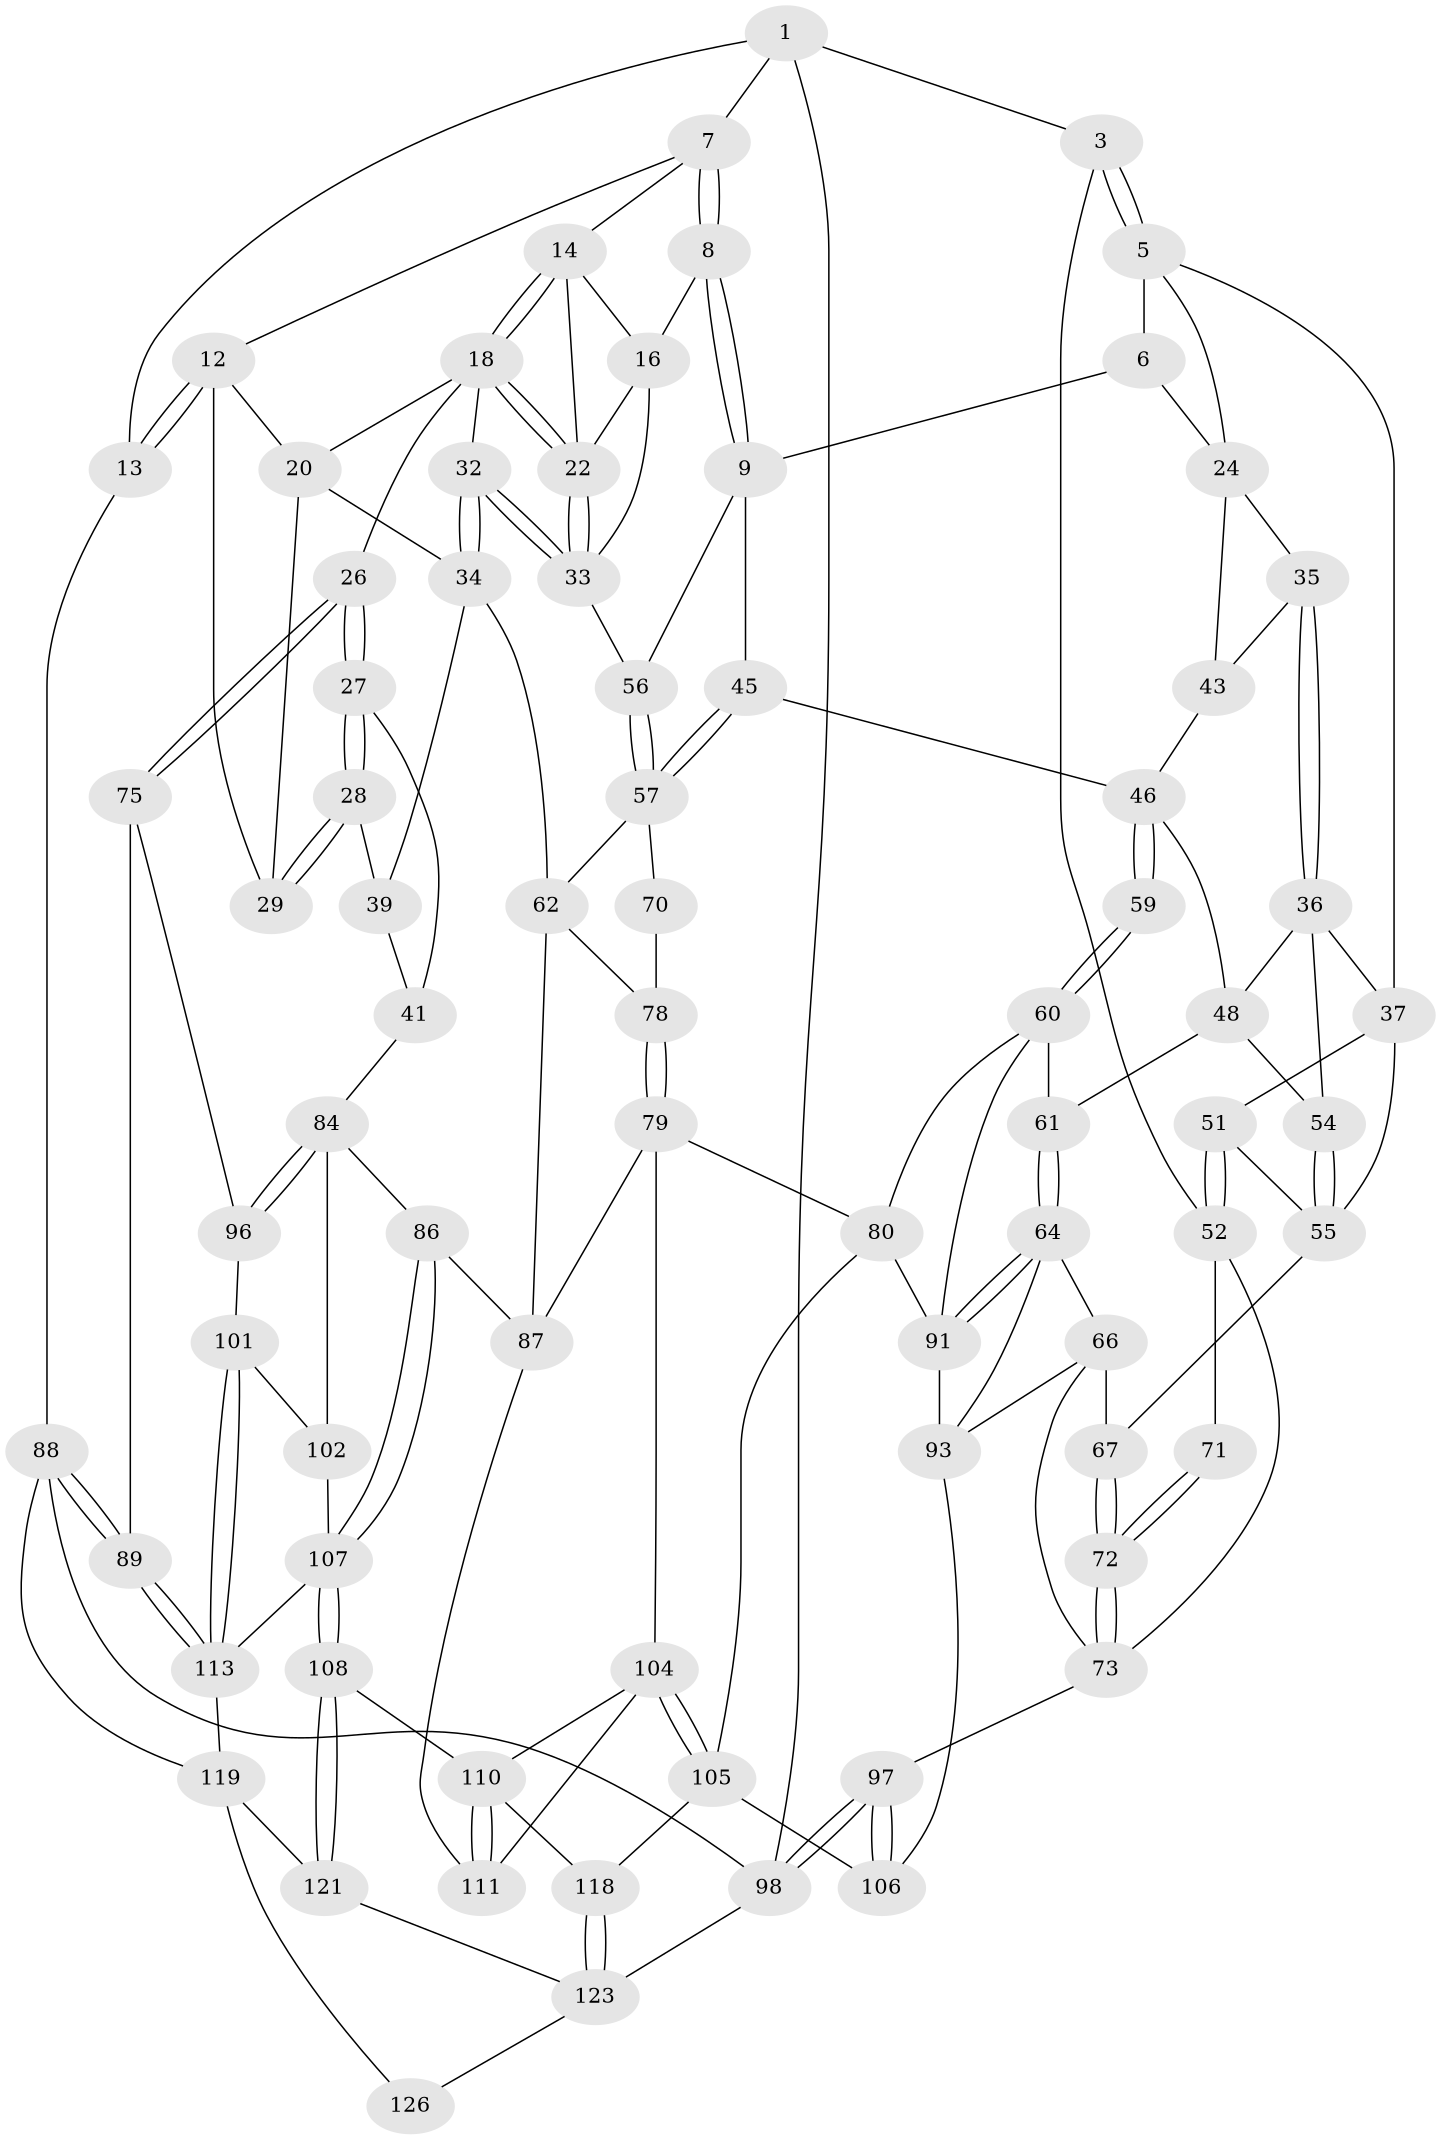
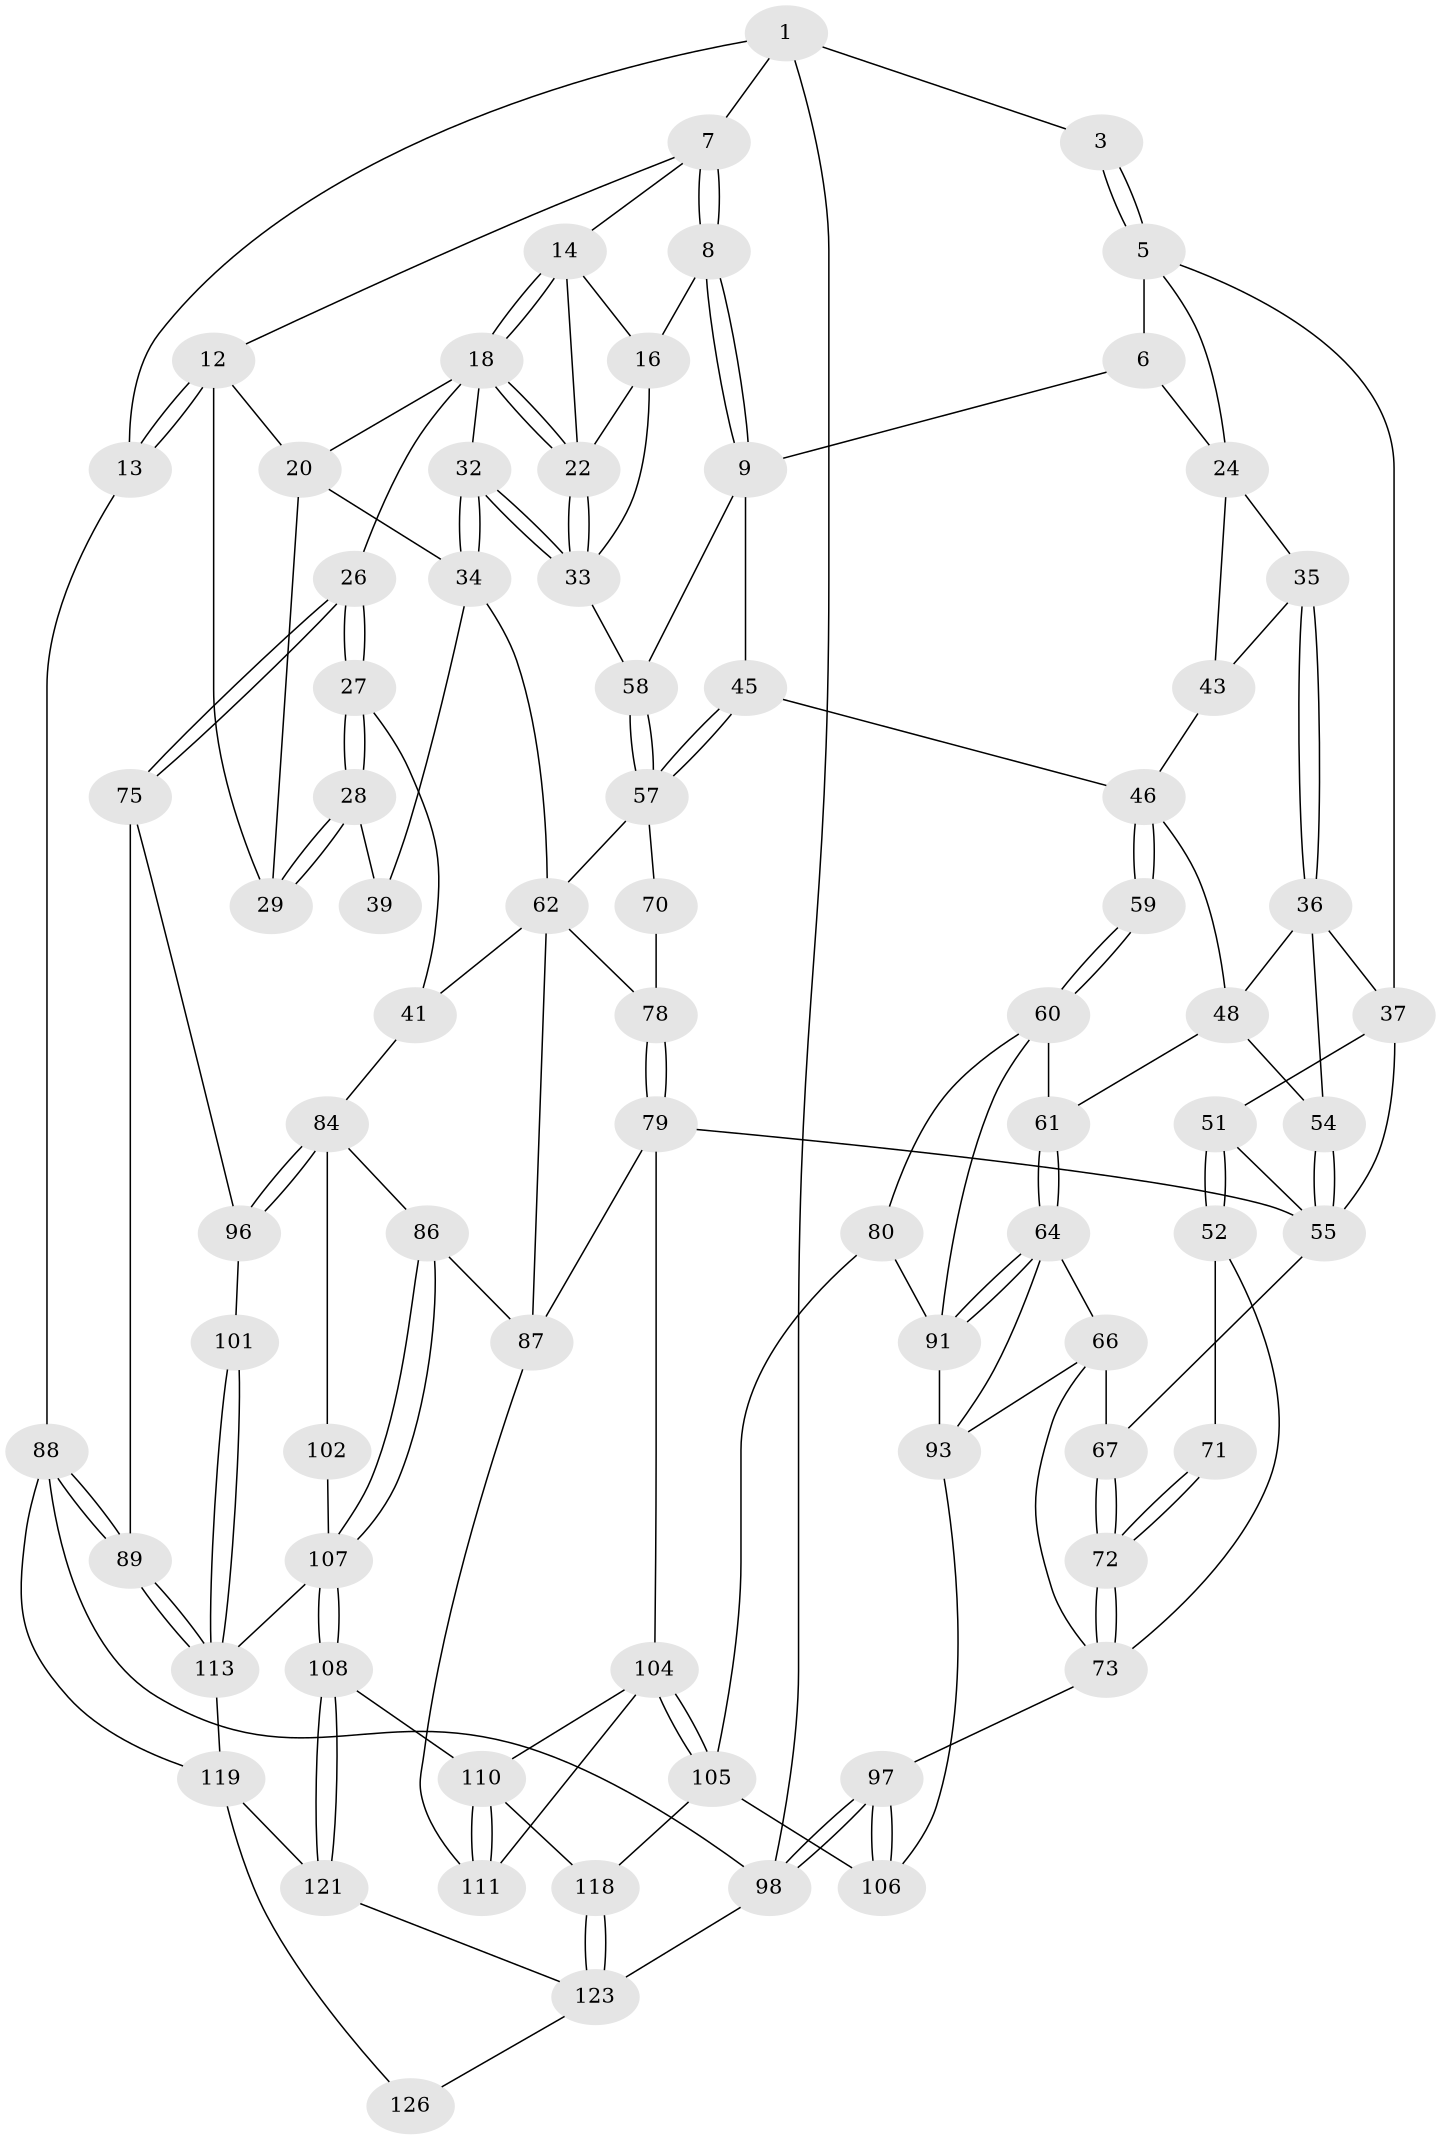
(636, 688) -> (636, 688)
(1061, 700) -> none
(398, 961) -> (481, 961)
(769, 1179) -> (997, 1161)
(281, 1397) -> none
